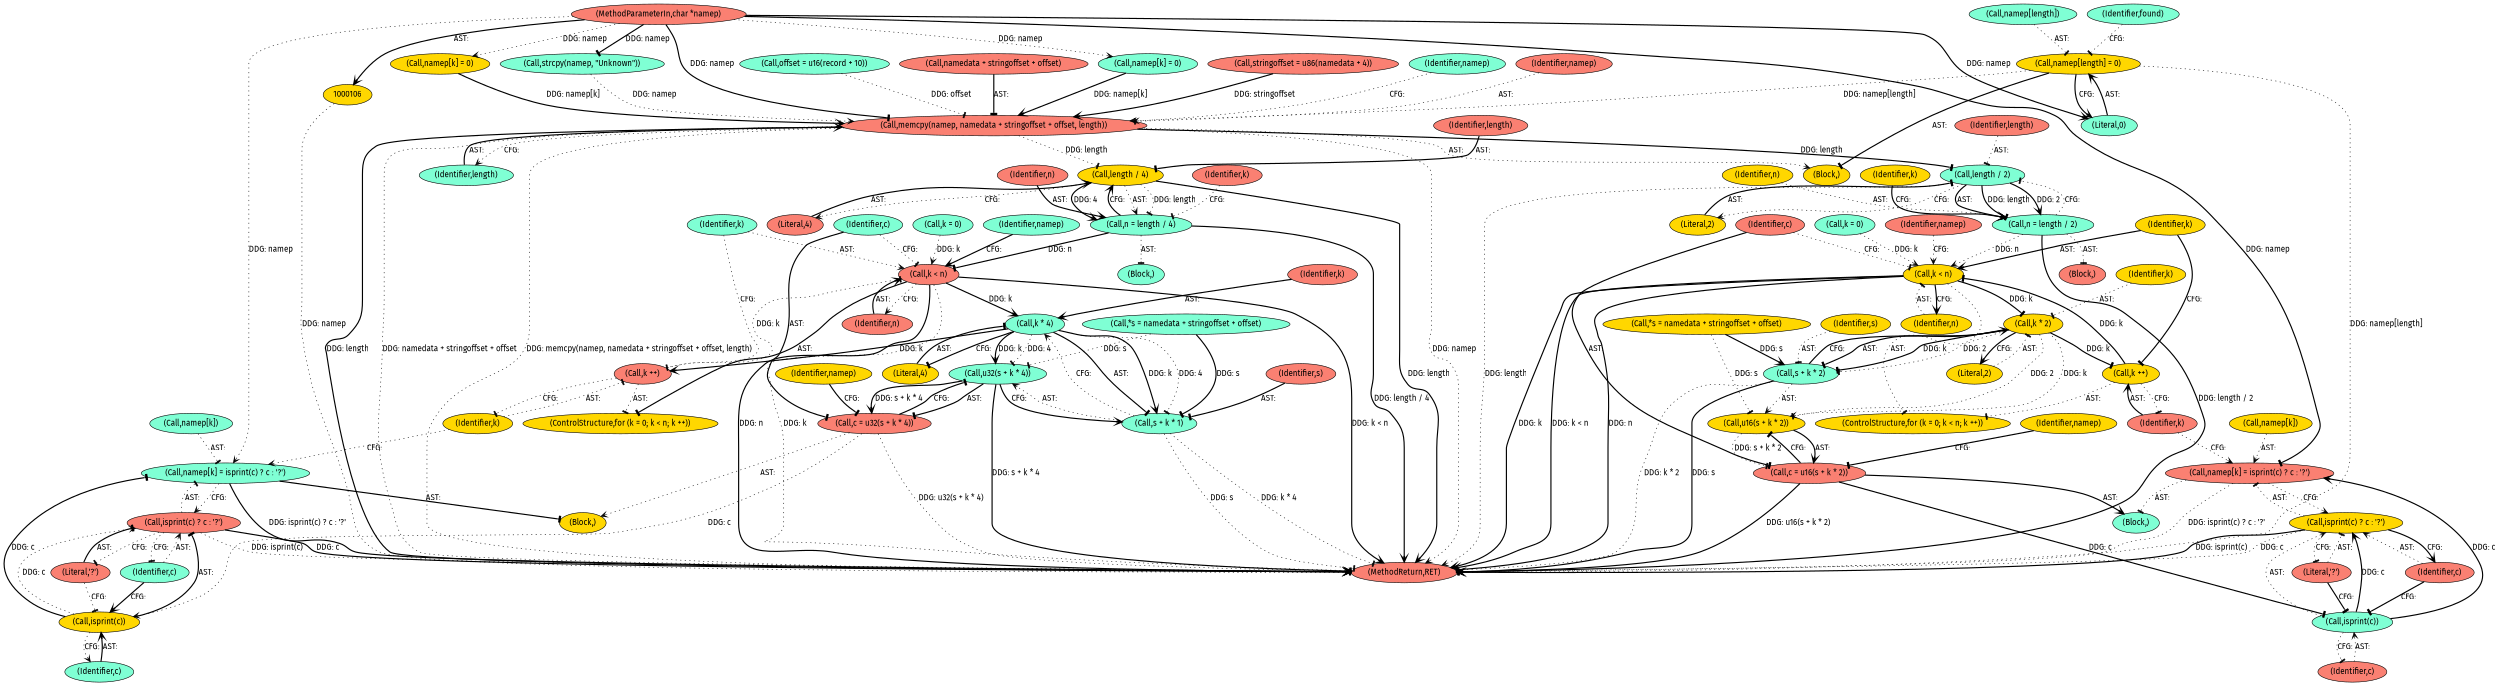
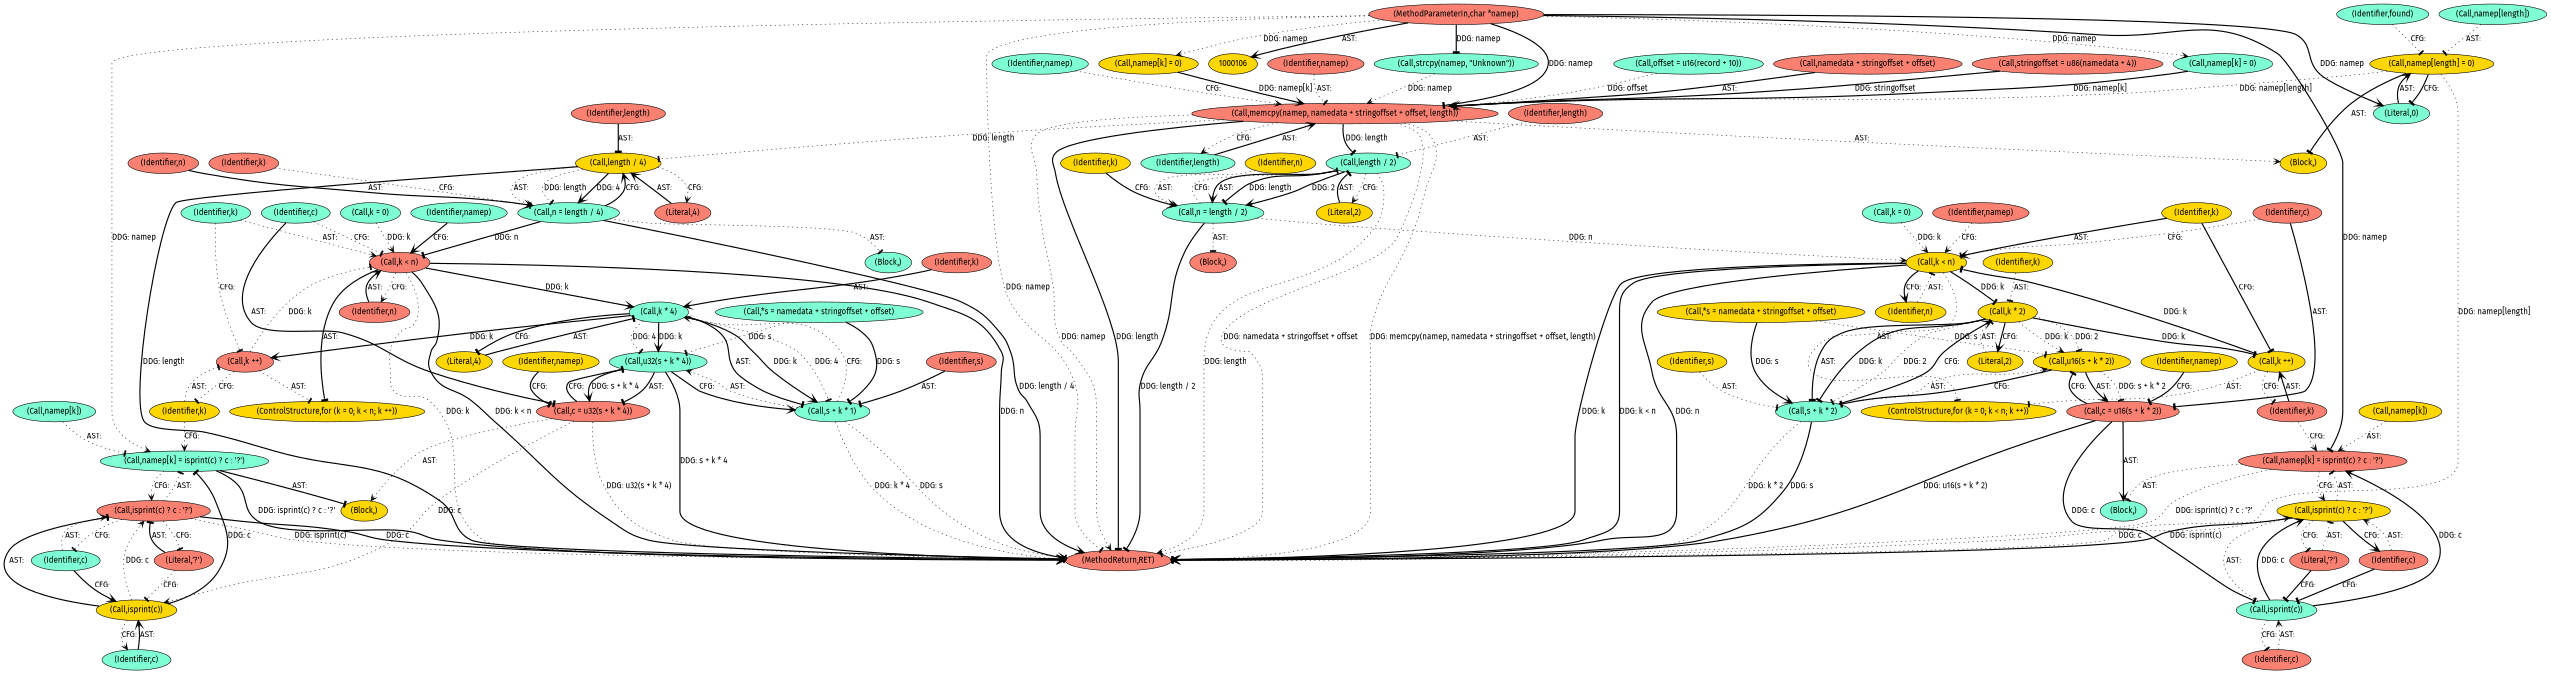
(2076, 96) -> (2422, 89)
none -> (1948, 391)
(372, 548) -> (988, 126)
